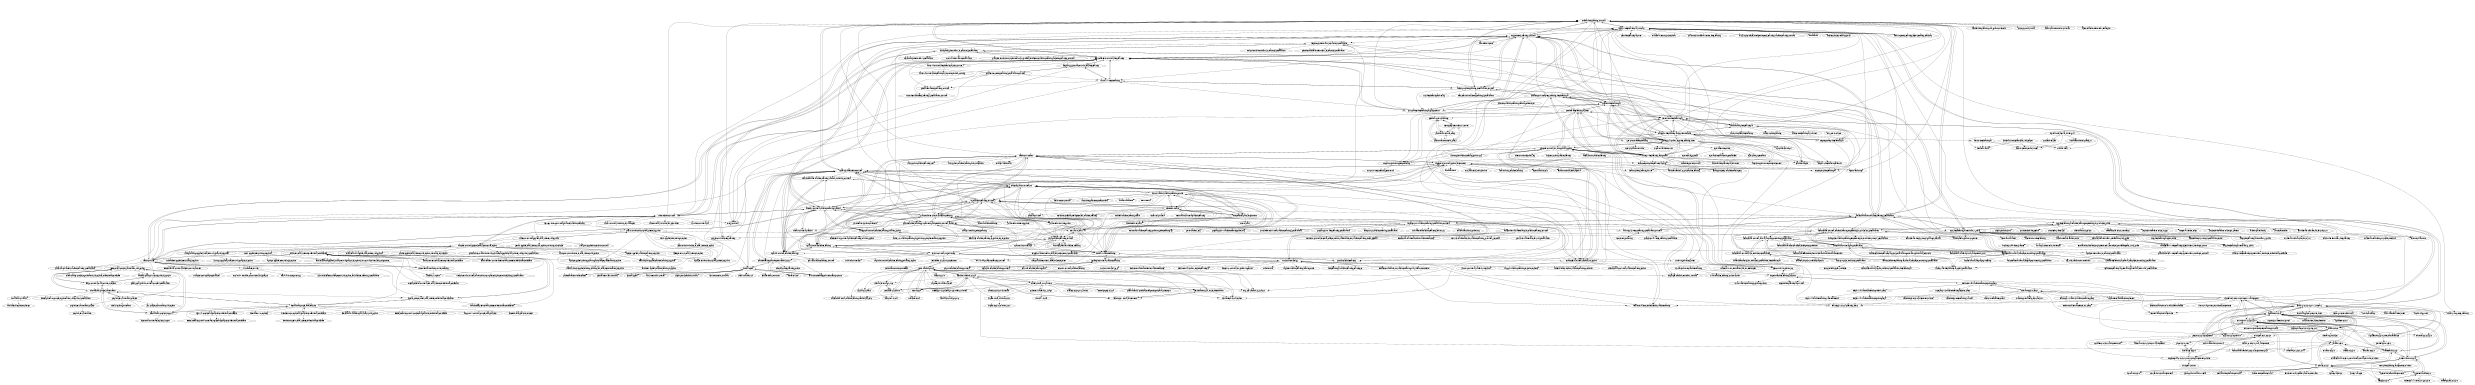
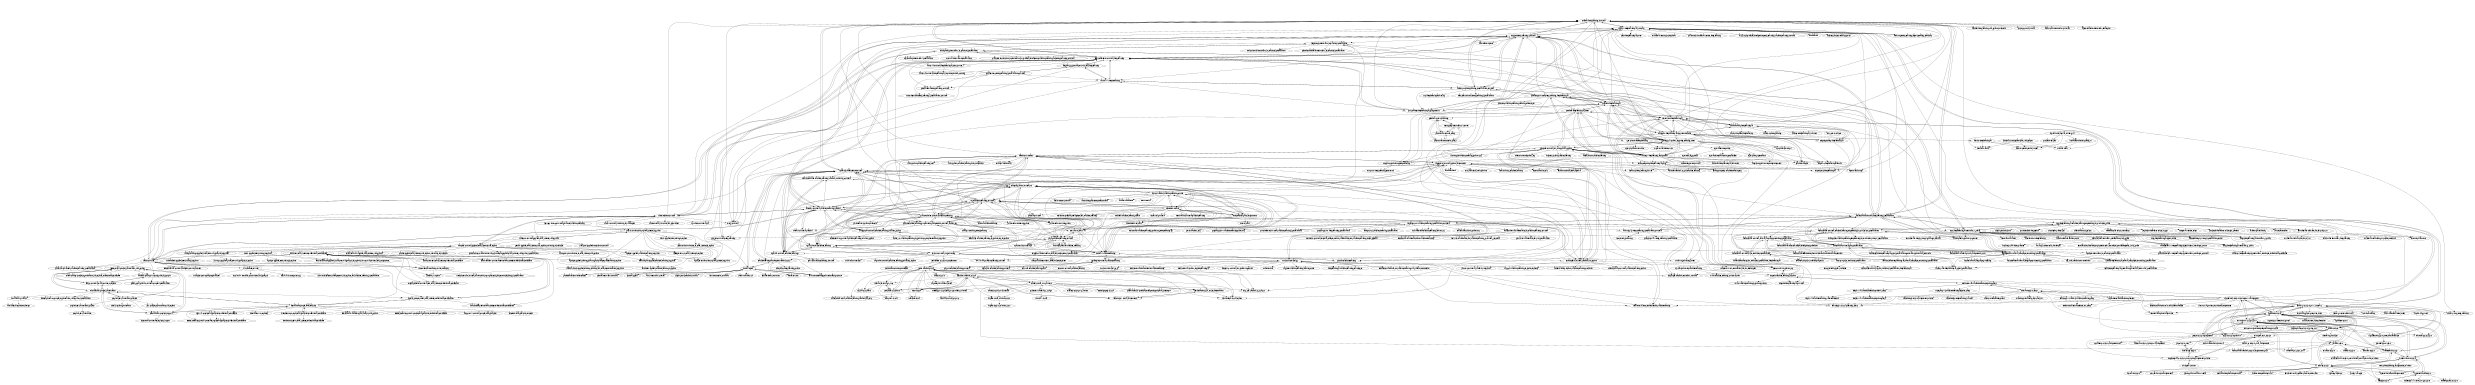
(1287, 233) -> (654, 249)
